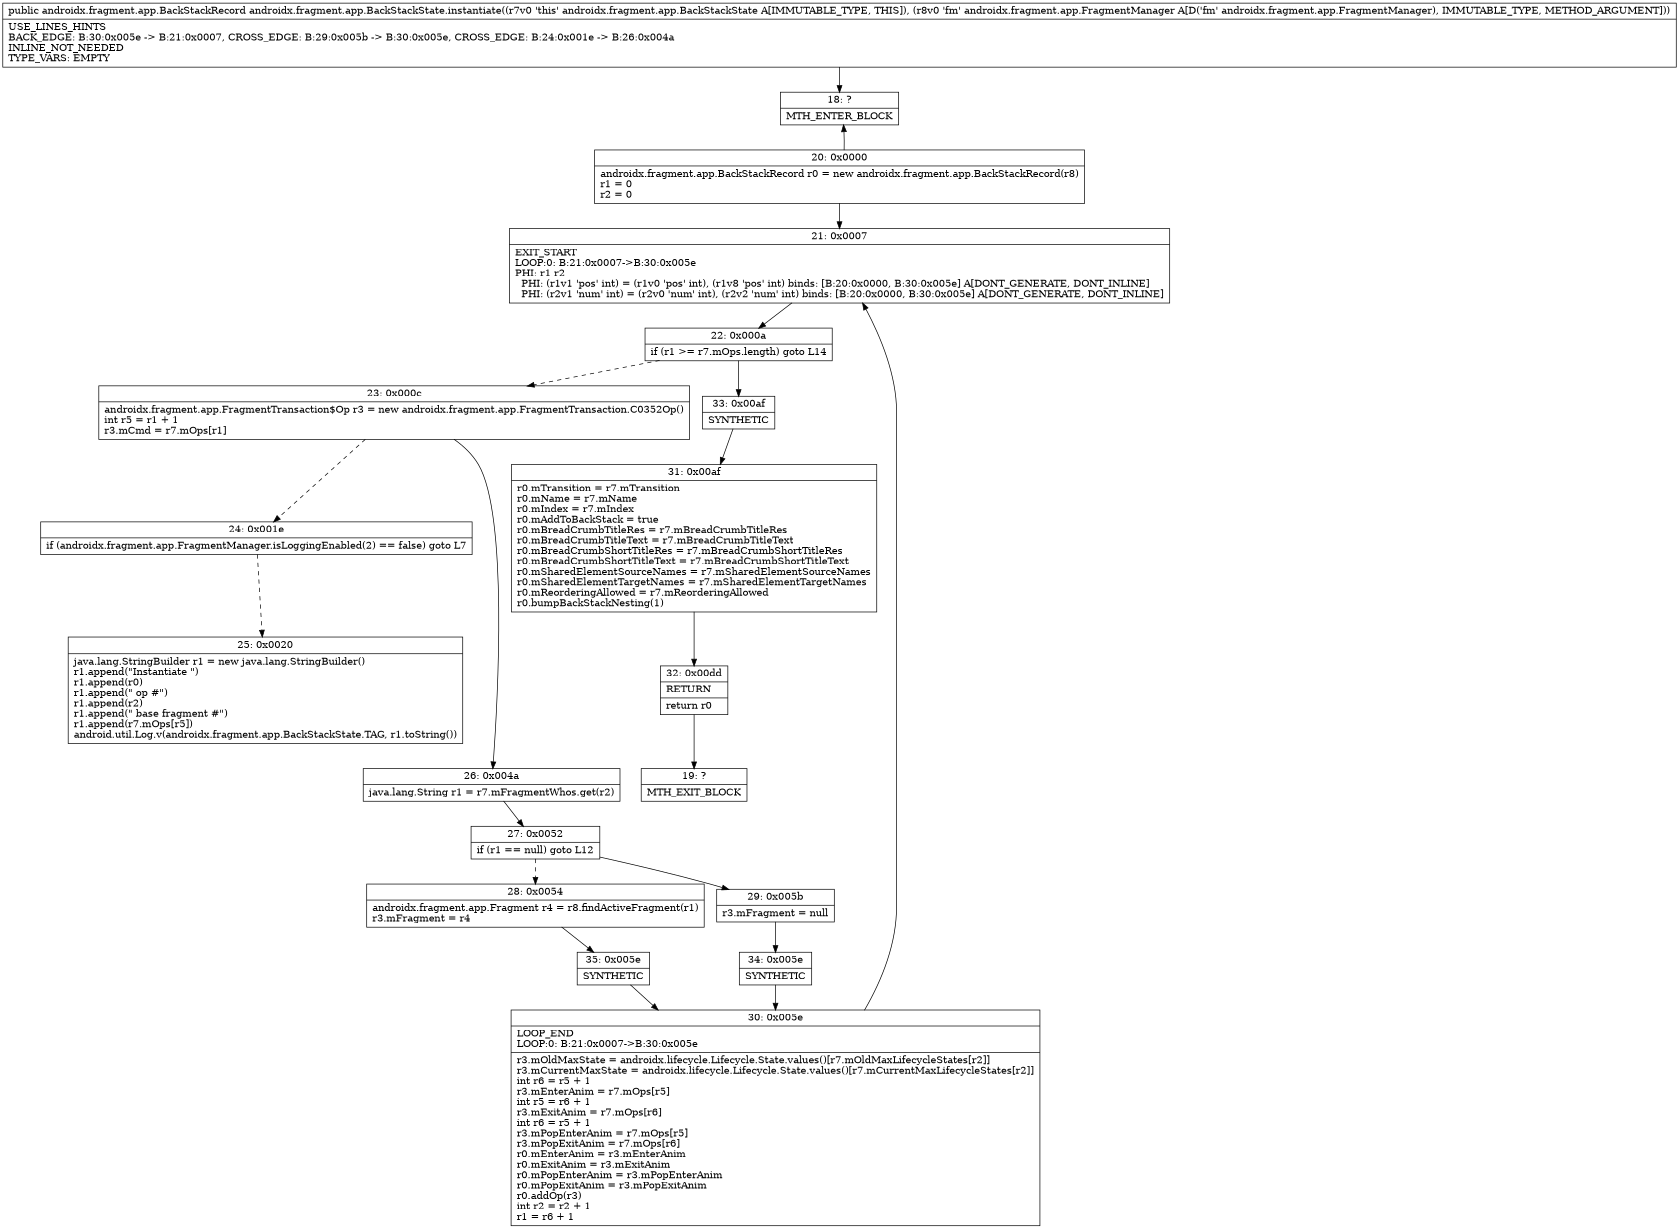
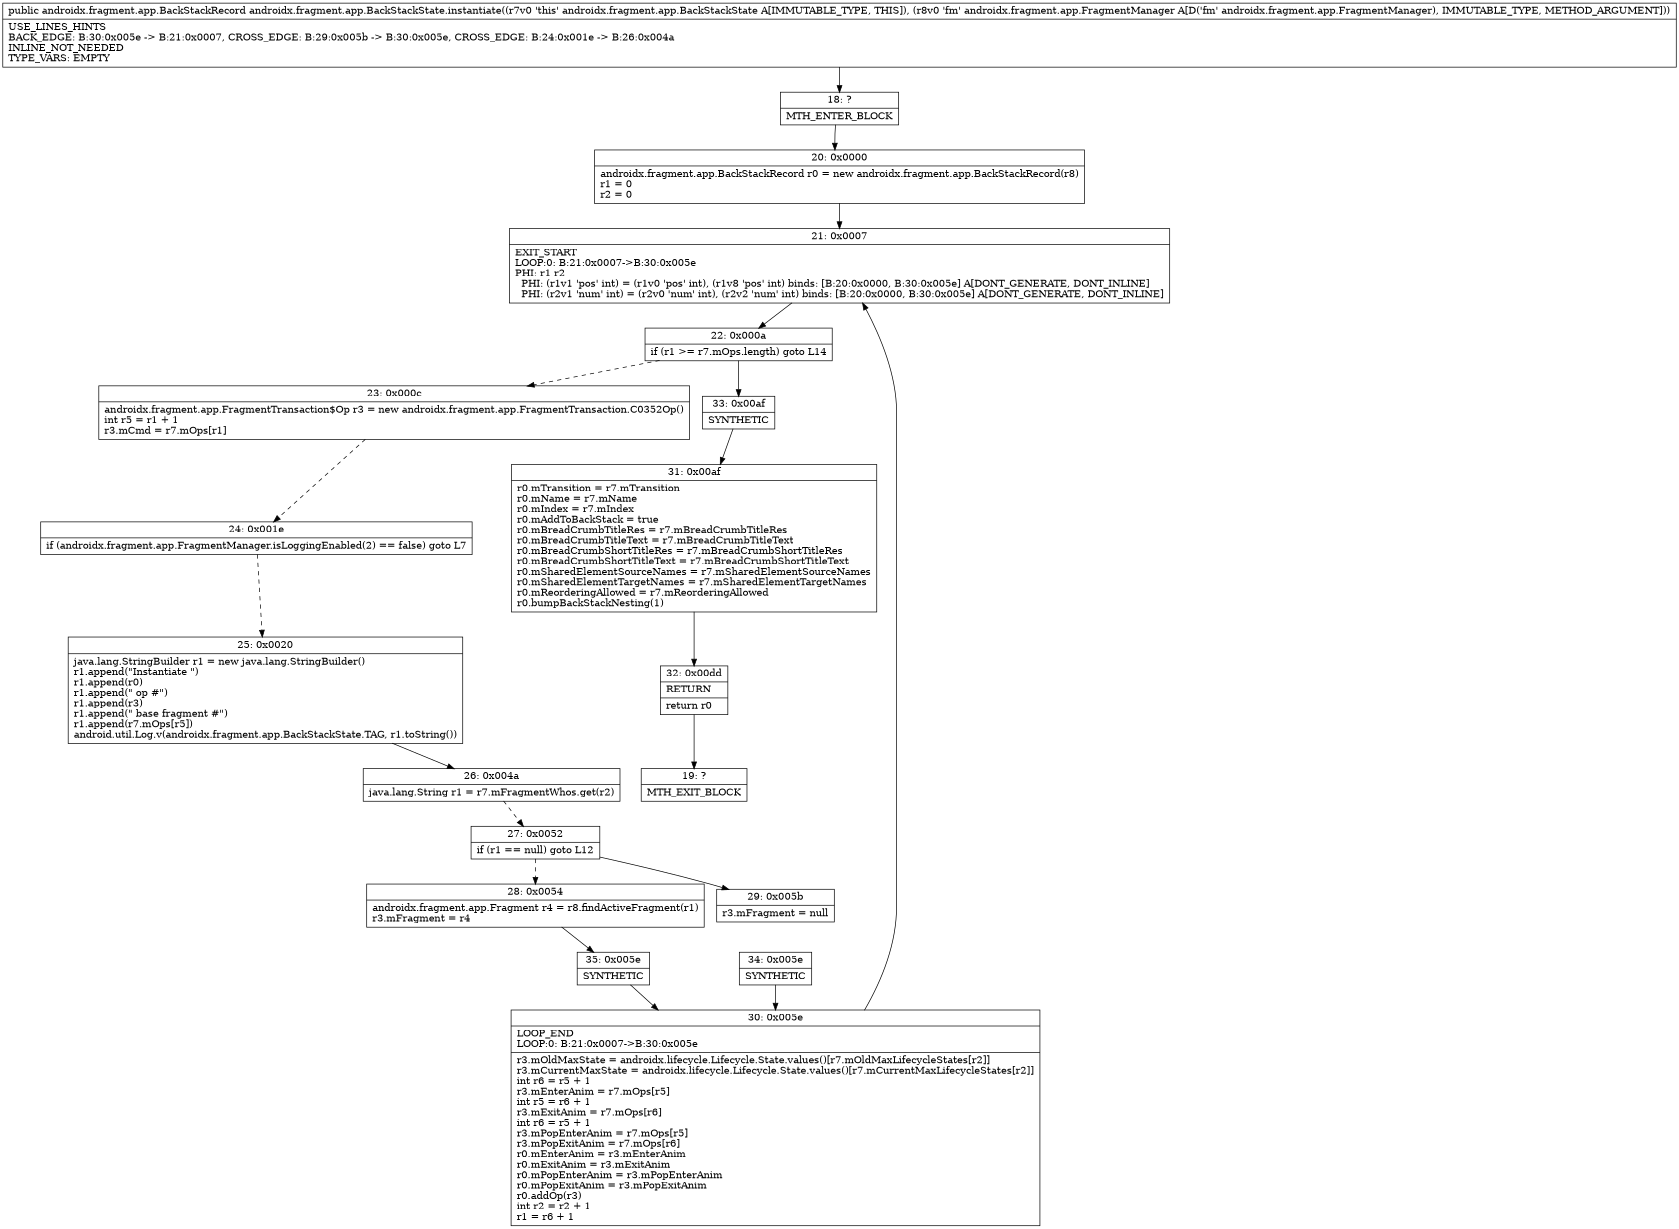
(844, 141) -> (835, 134)
(498, 594) -> (420, 755)
(109, 703) -> (109, 703)
(511, 811) -> (511, 811)
(776, 934) -> none
